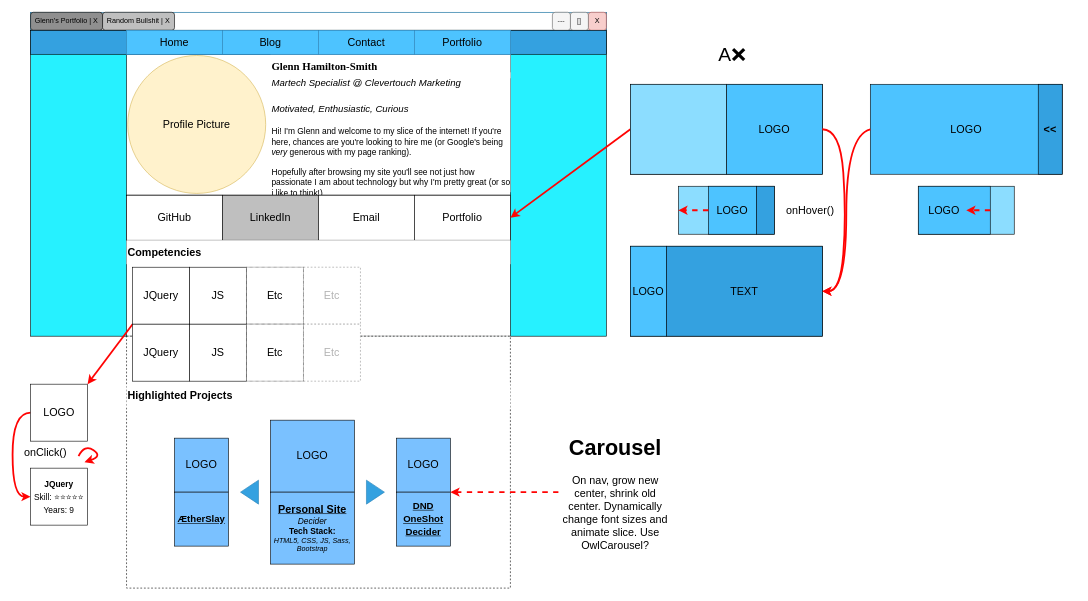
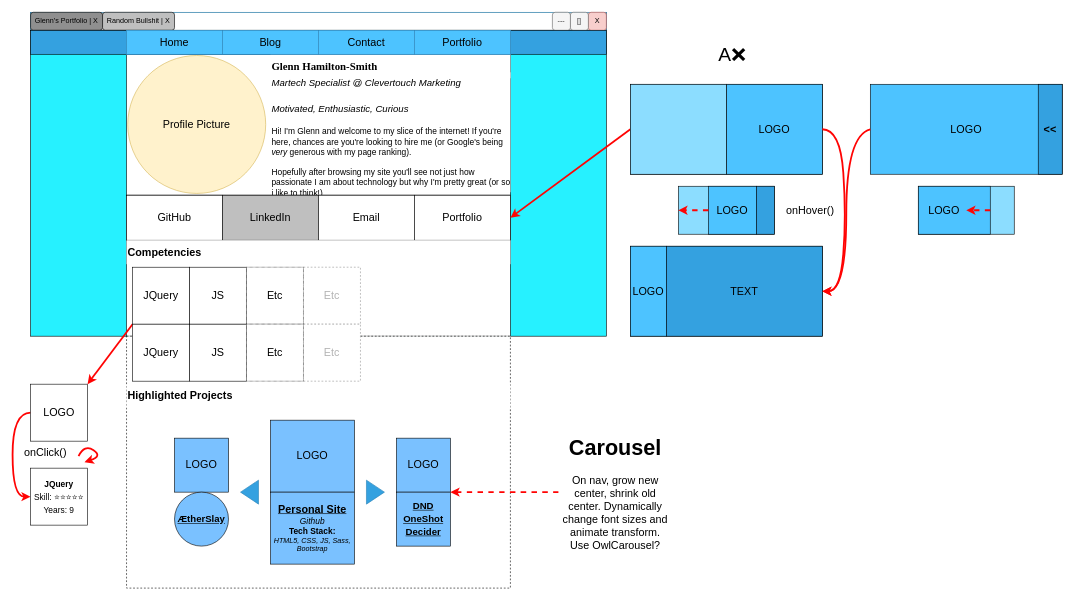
(615, 466) -> (615, 466)
(201, 519) -> (201, 519)
(312, 528) -> (312, 528)
